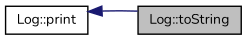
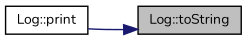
(120, 11) -> (106, 29)
